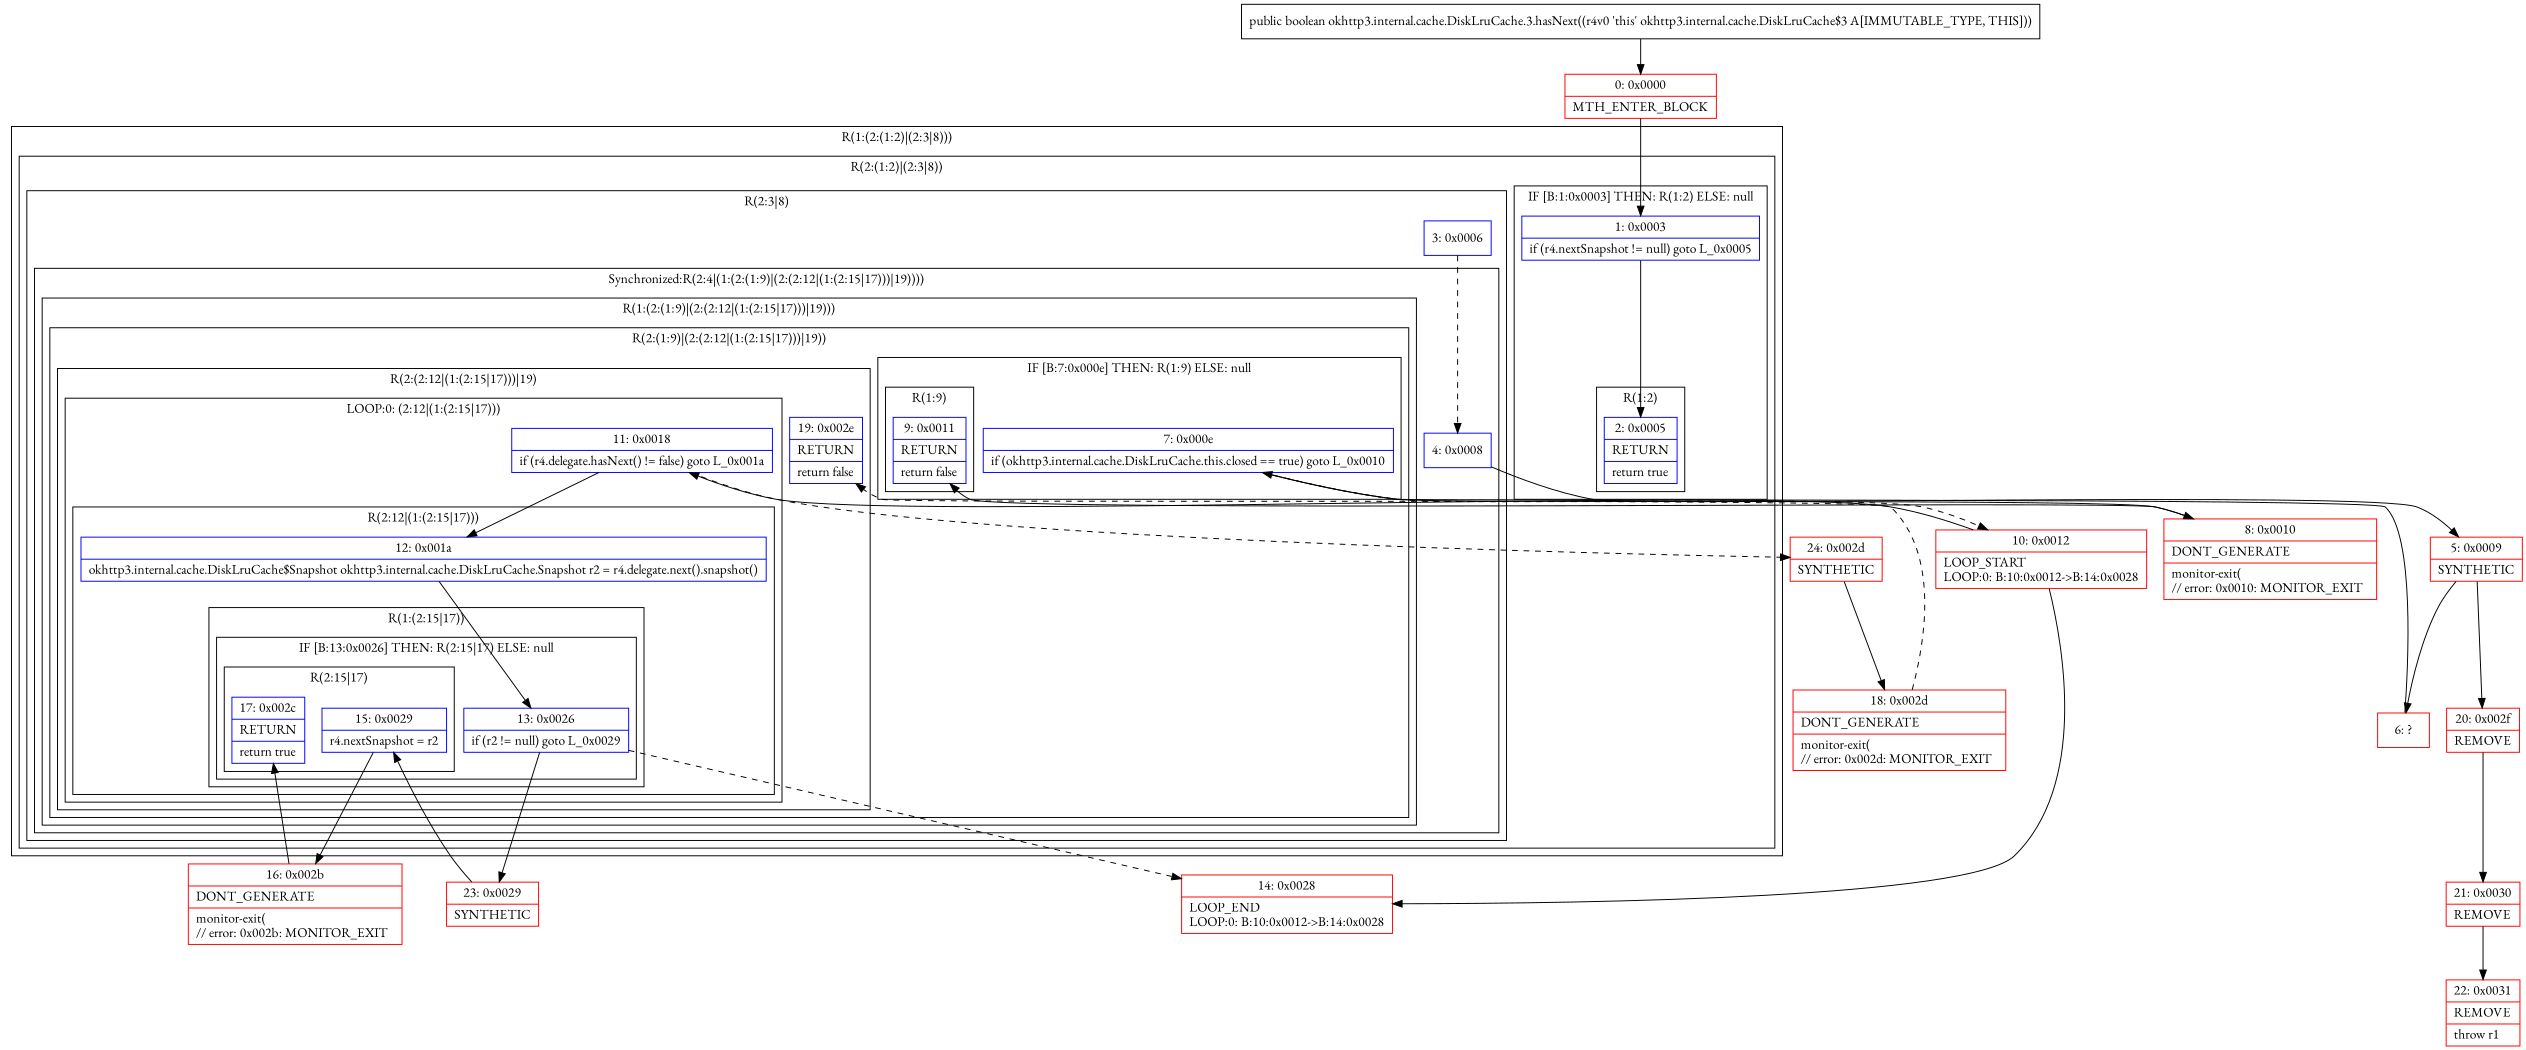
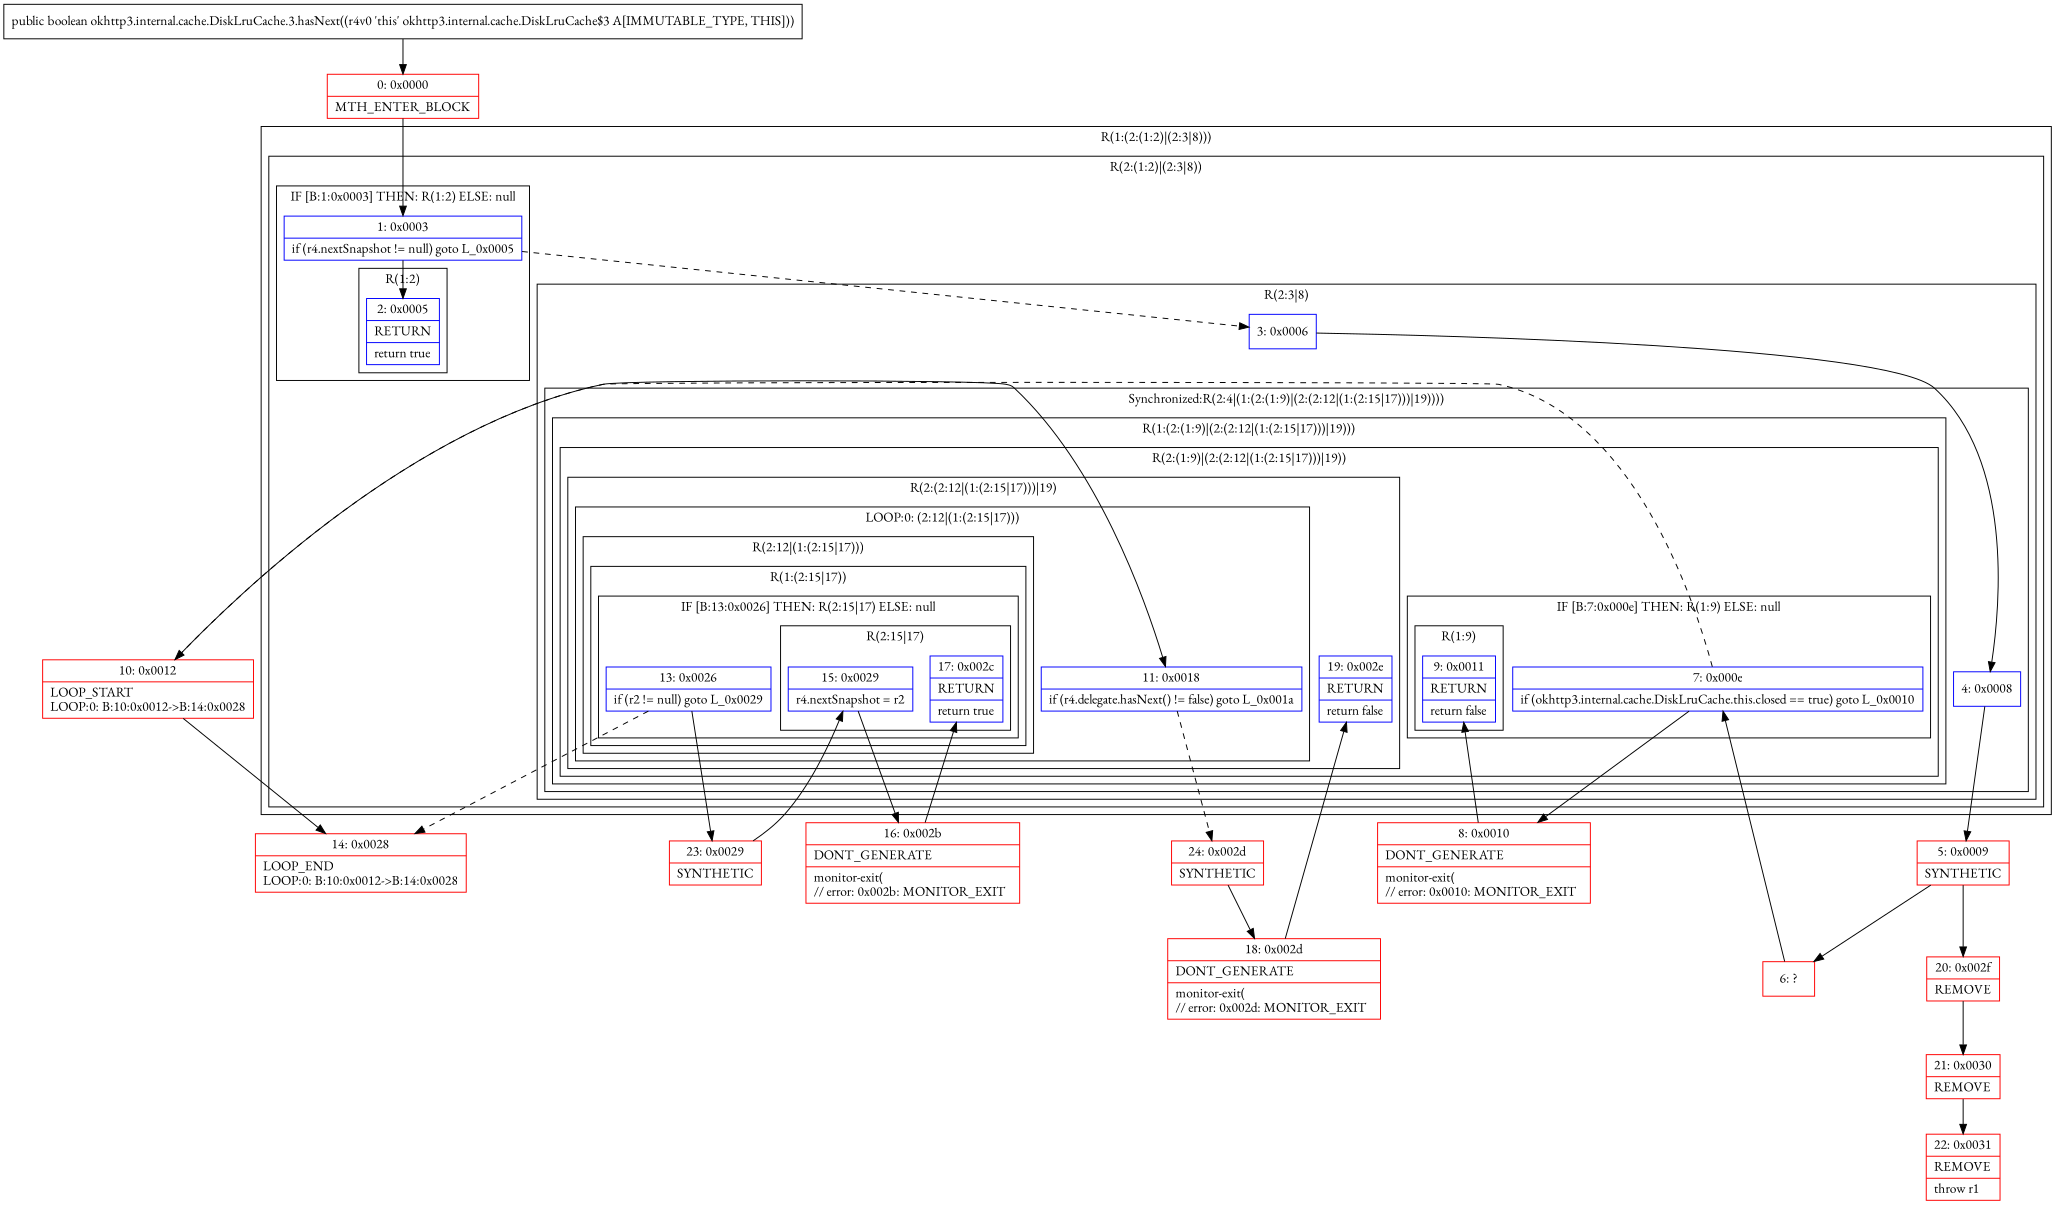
none -> (899, 291)
(1458, 339) -> (1772, 355)
(1472, 501) -> (1314, 835)
(424, 559) -> none
